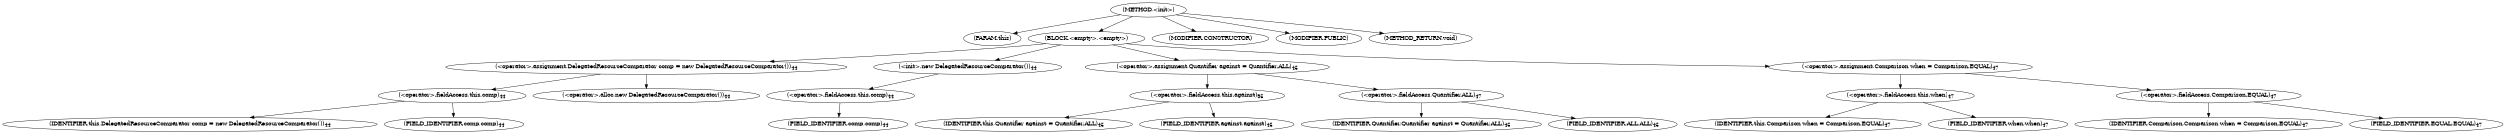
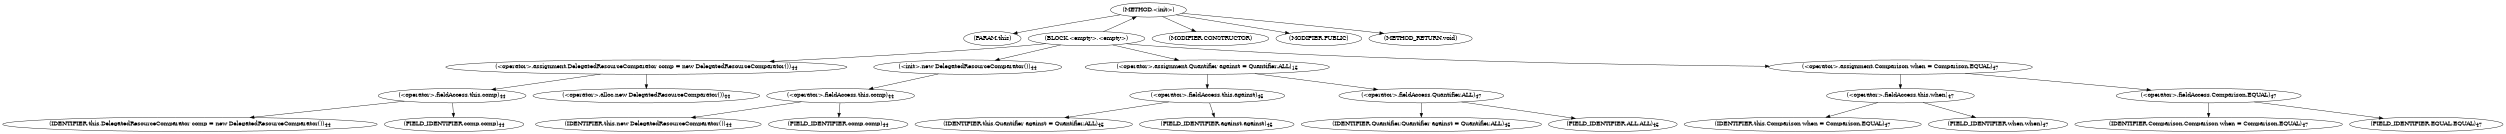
(1118, 23) -> (1118, 25)
(1295, 67) -> (1295, 67)
(1260, 95) -> (1260, 95)
none -> (648, 124)
